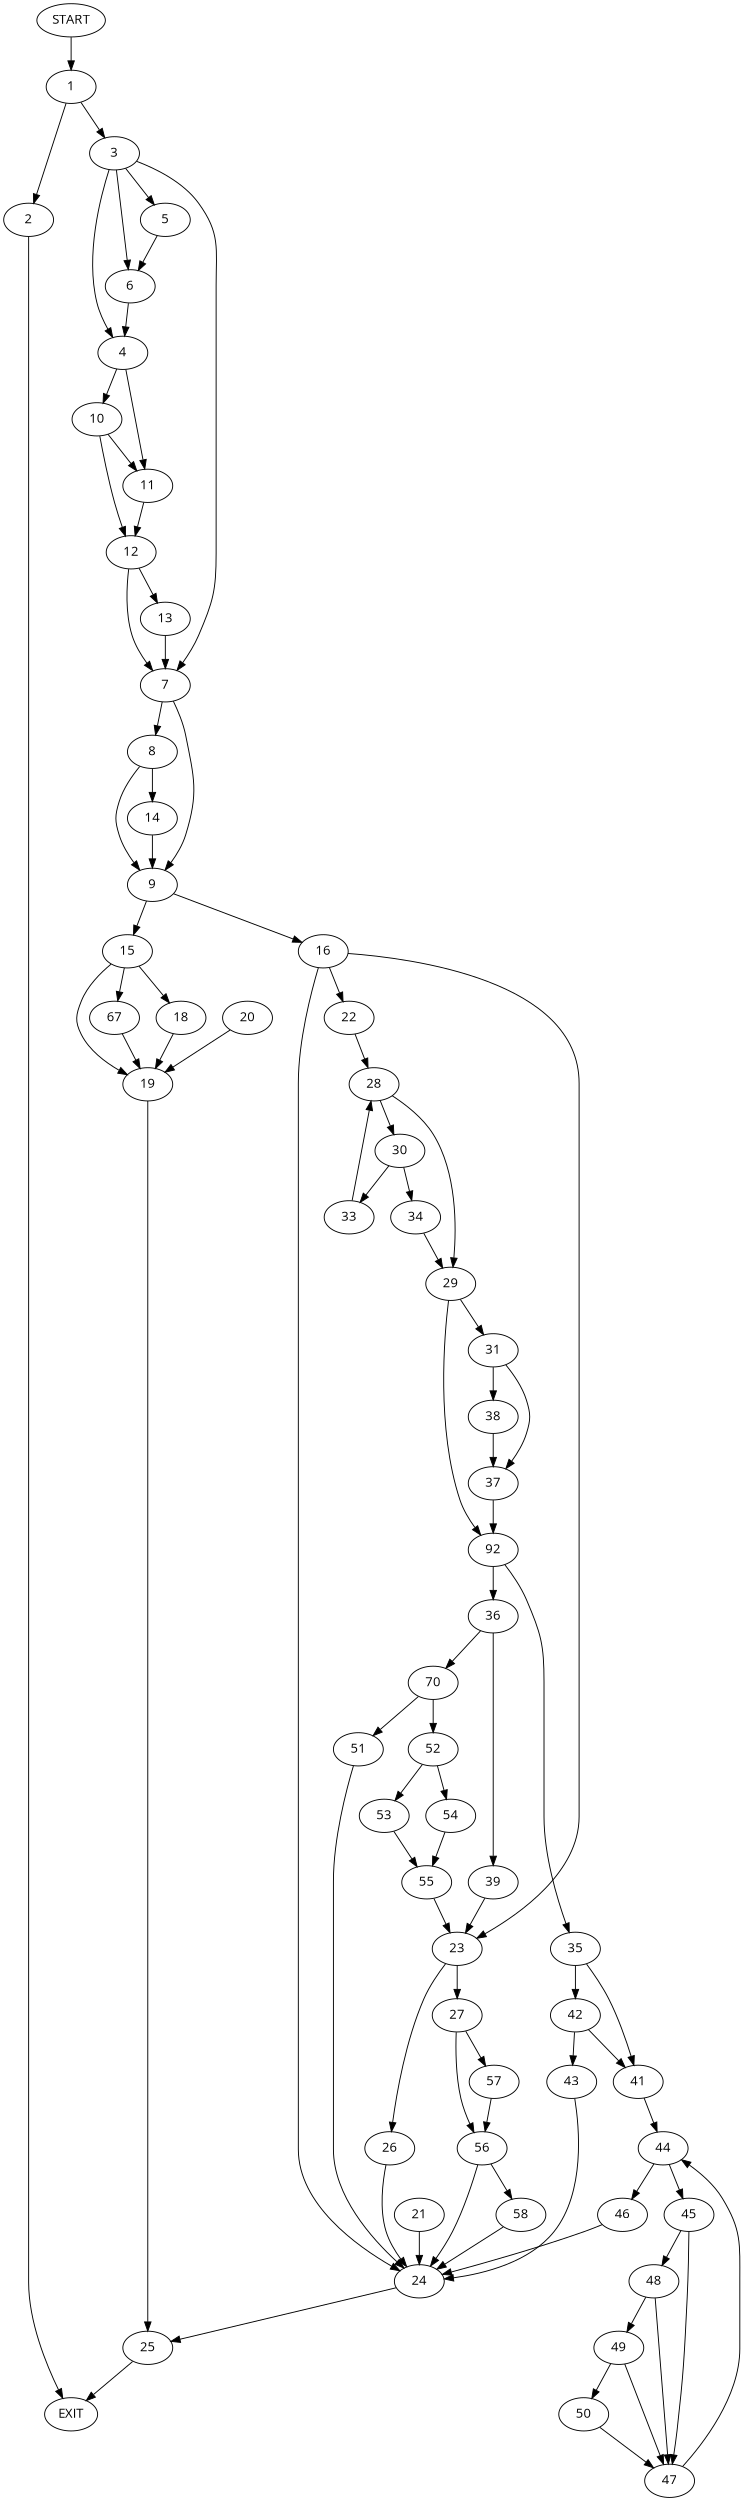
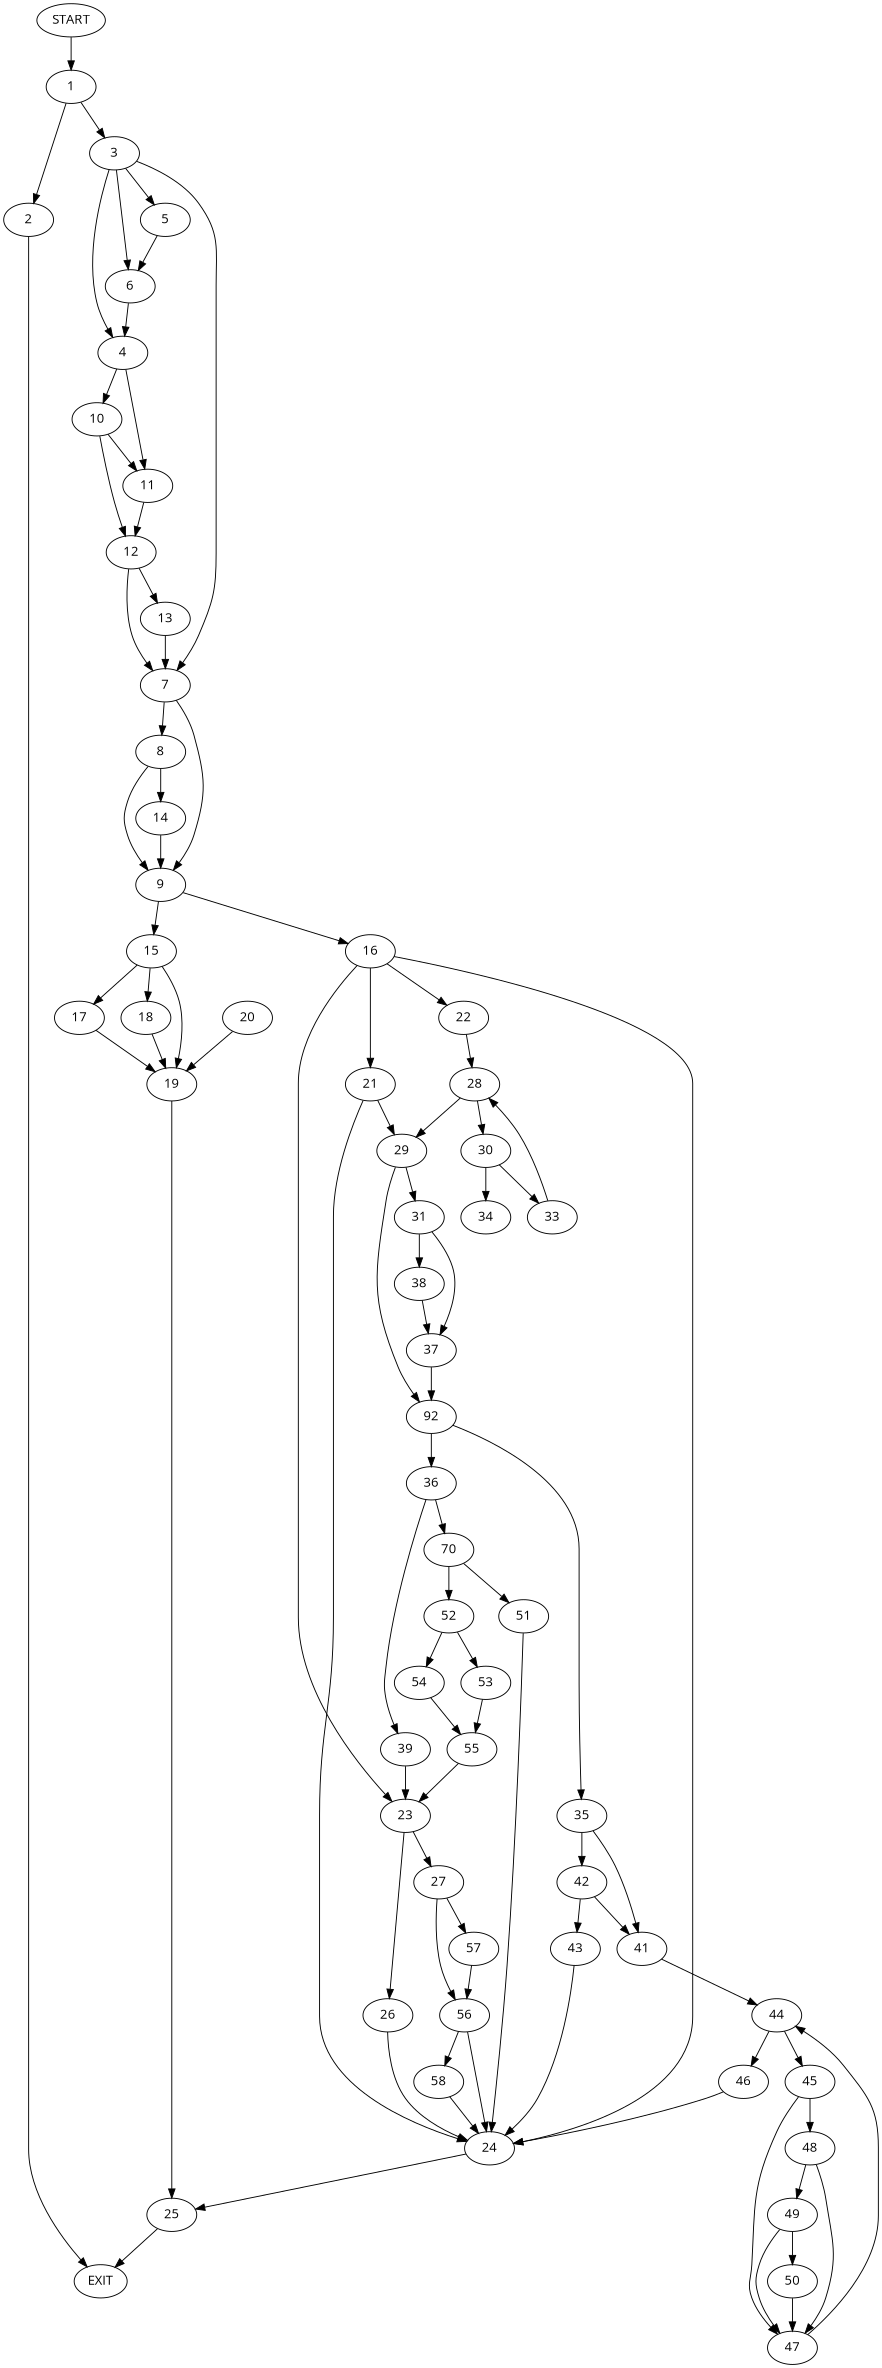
none -> (370, 1013)
(115, 1018) -> (79, 1018)
(431, 1246) -> (384, 1113)
